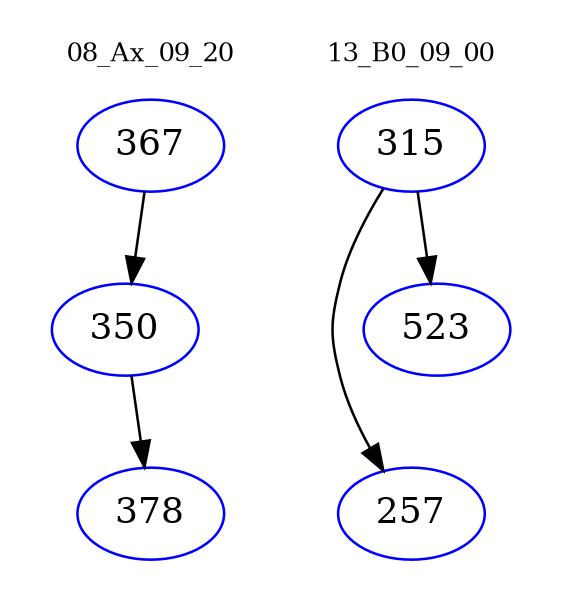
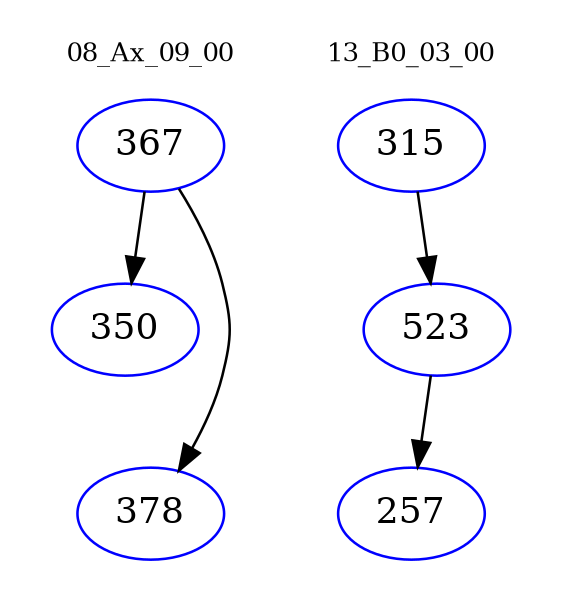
(151, 55) -> (151, 55)
(411, 55) -> (411, 55)
(333, 317) -> (426, 408)
(136, 408) -> (229, 317)
